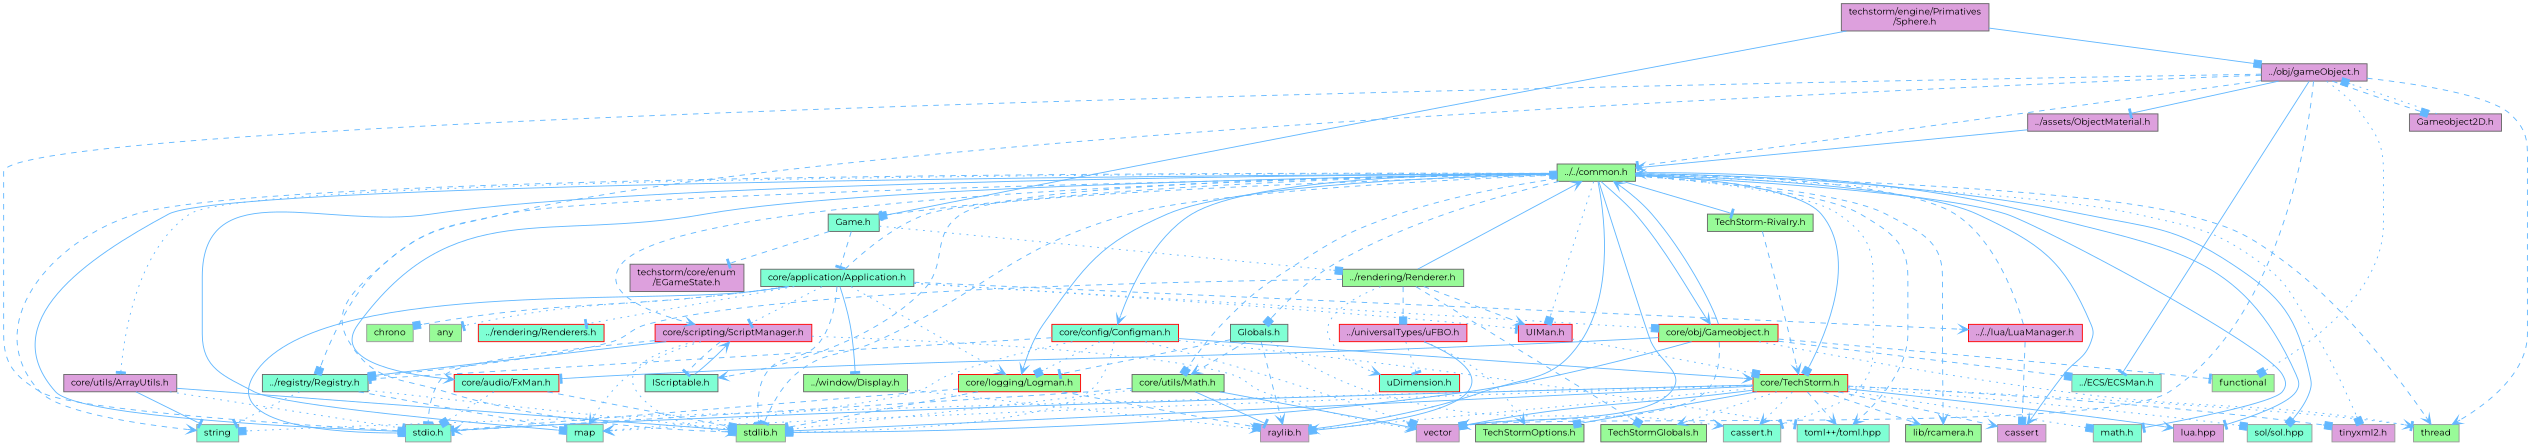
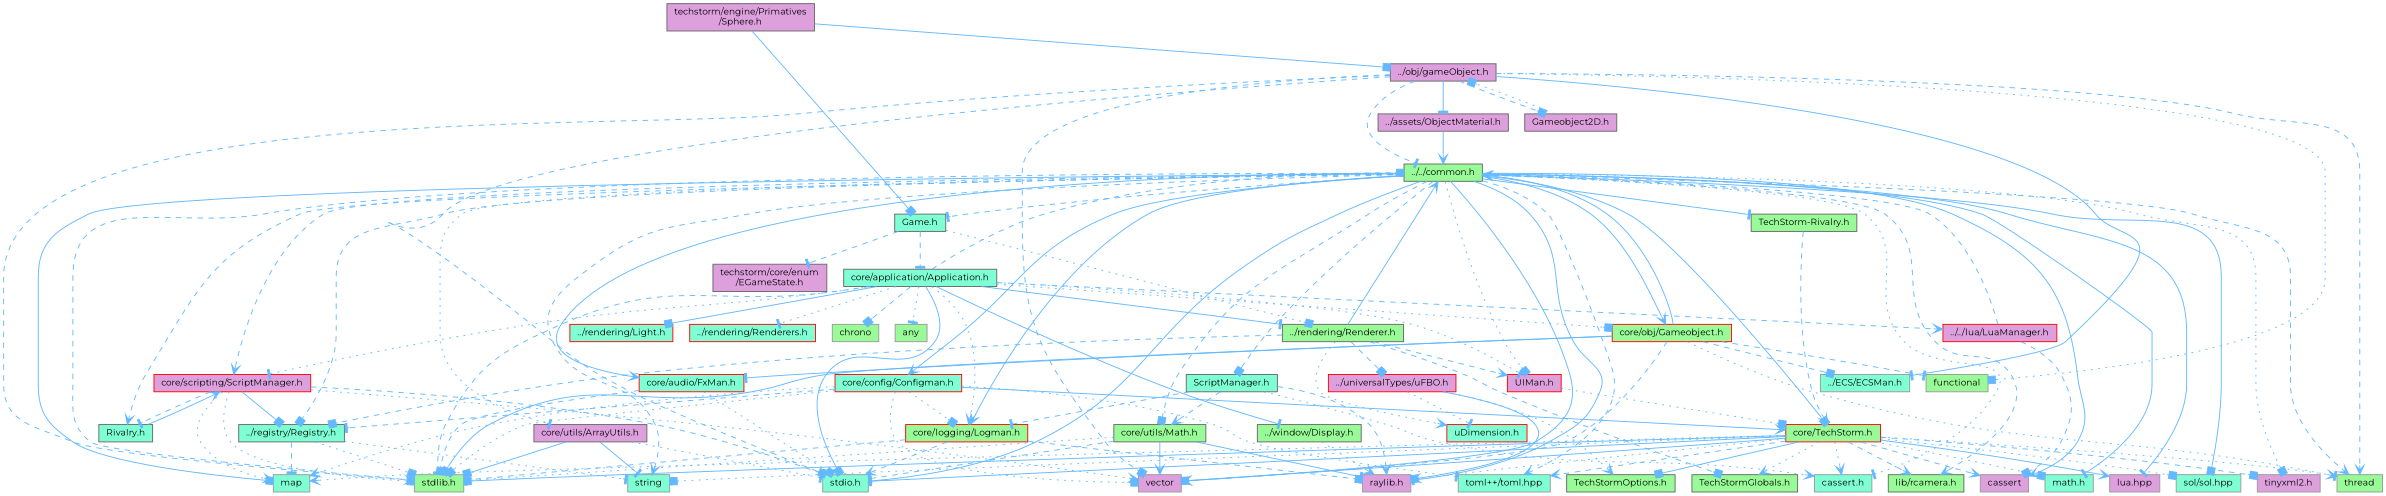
none -> (1130, 305)
none -> (621, 333)
(1259, 333) -> (1232, 383)
(682, 383) -> (126, 433)
